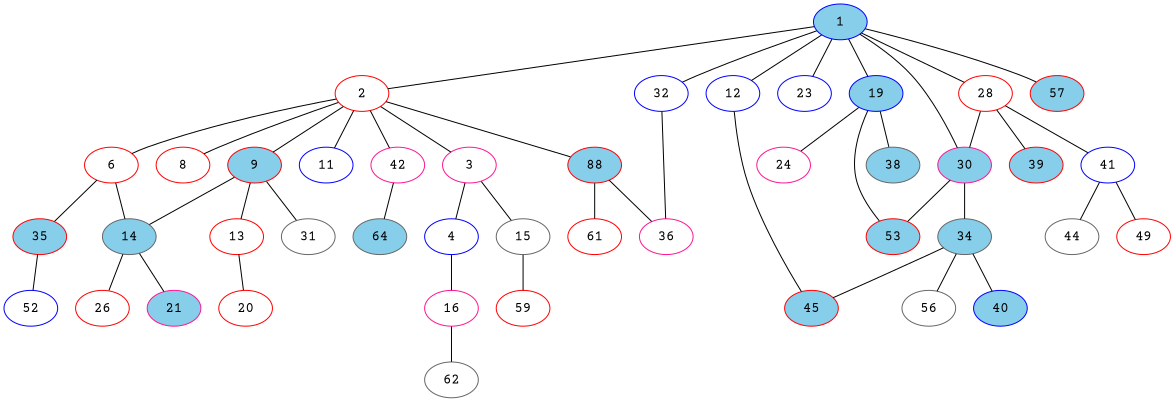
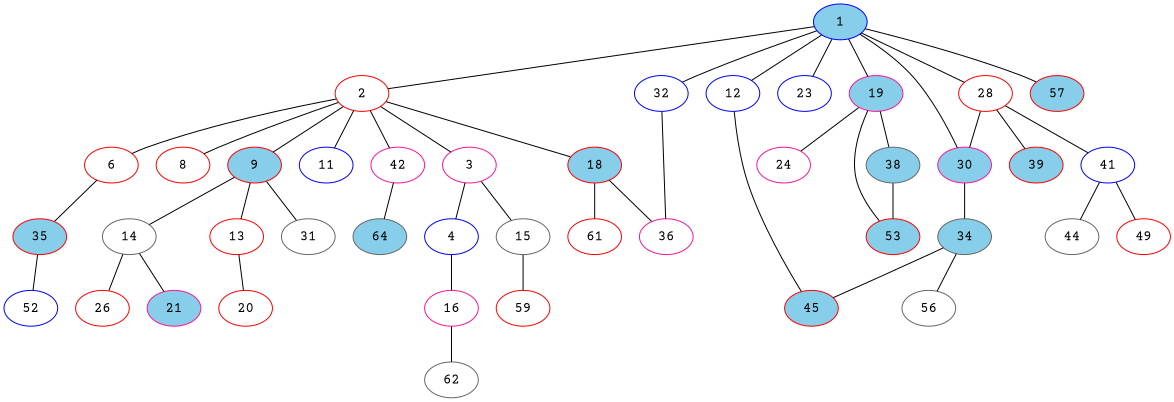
(876, 93) -> (876, 93)
(595, 165) -> (595, 165)
(120, 201) -> none
(929, 201) -> (893, 201)
(129, 237) -> (129, 237)
(1000, 308) -> none
